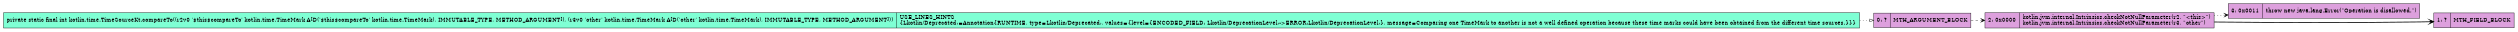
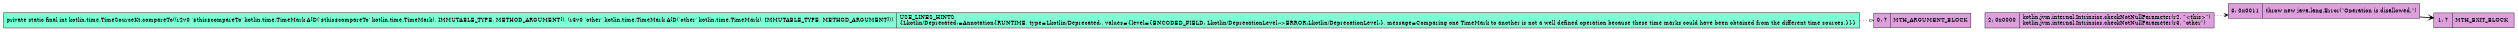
(1976, 20) -> none
(2482, 20) -> (2482, 20)
(2322, 23) -> (2425, 17)
